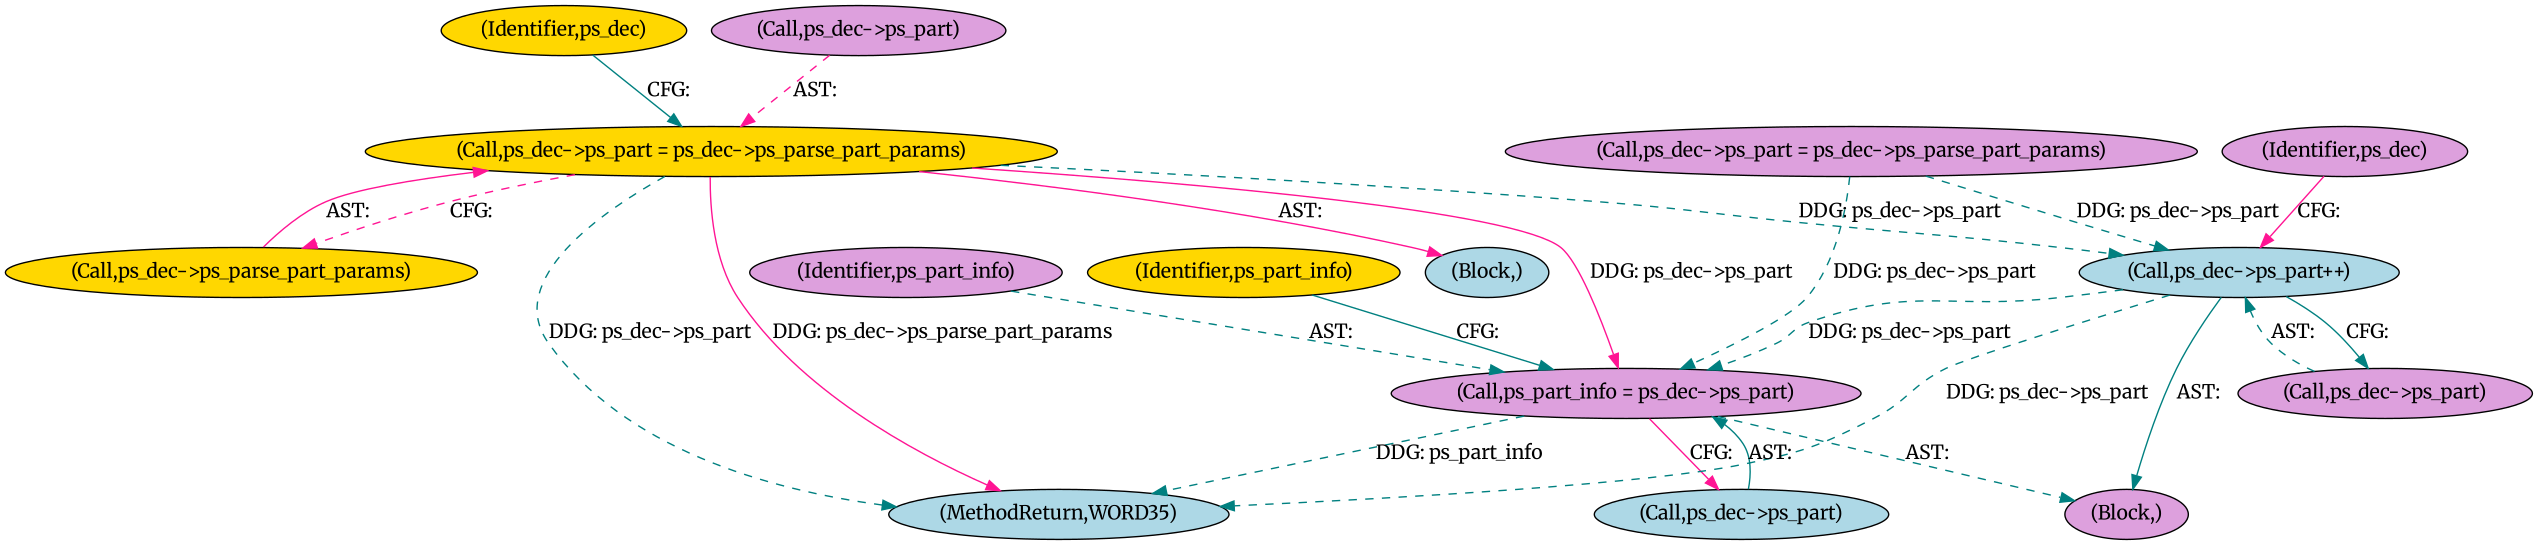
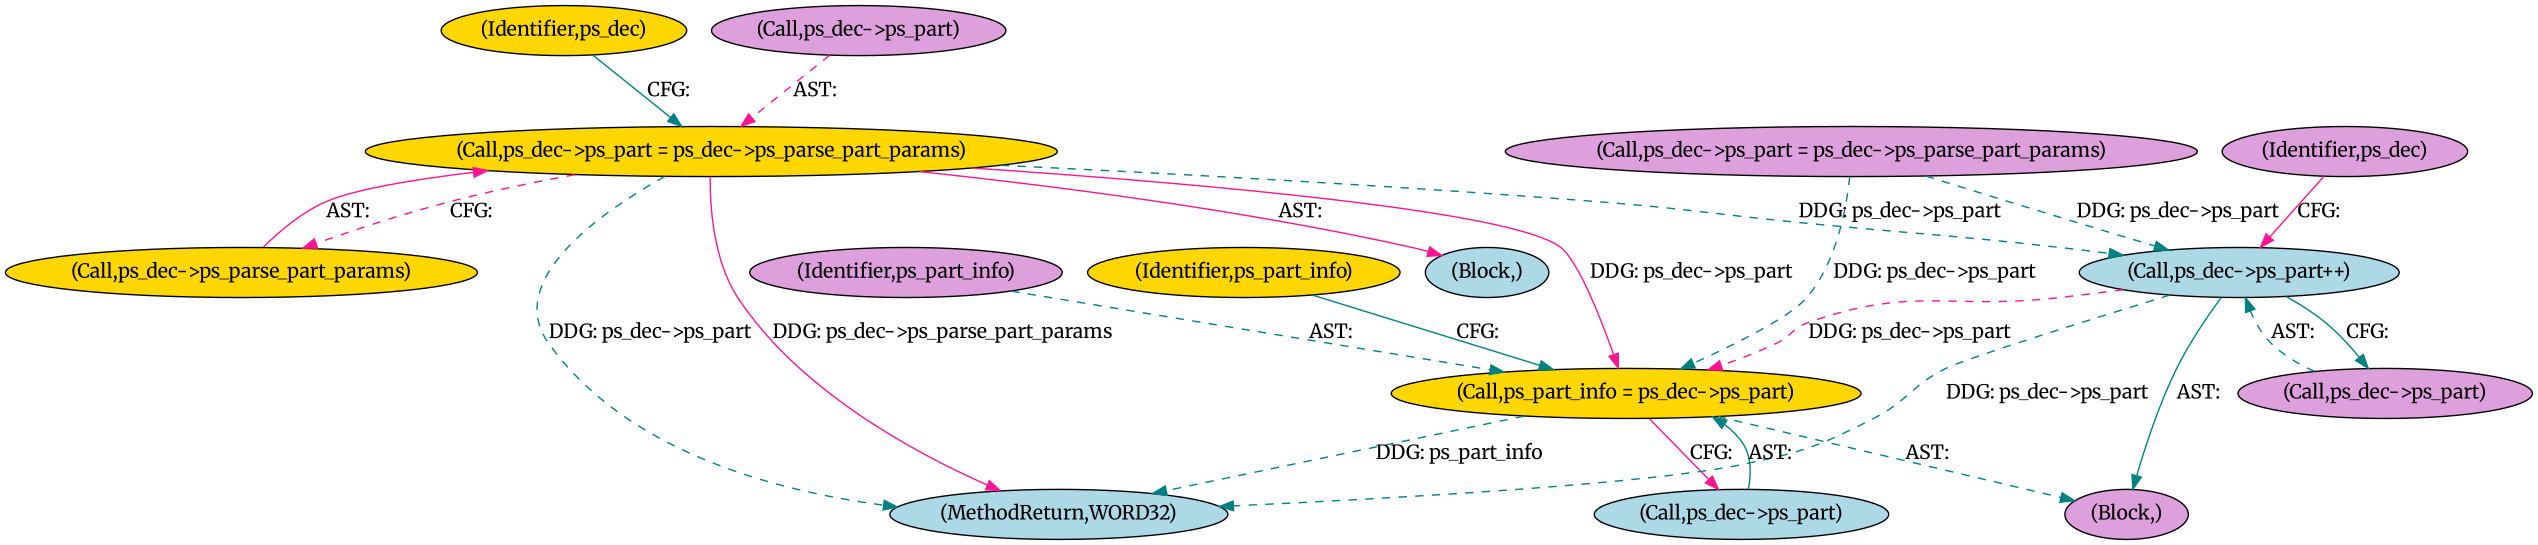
(1916, 301) -> (1916, 301)
(1626, 393) -> (1626, 393)
(1059, 514) -> (1059, 514)
